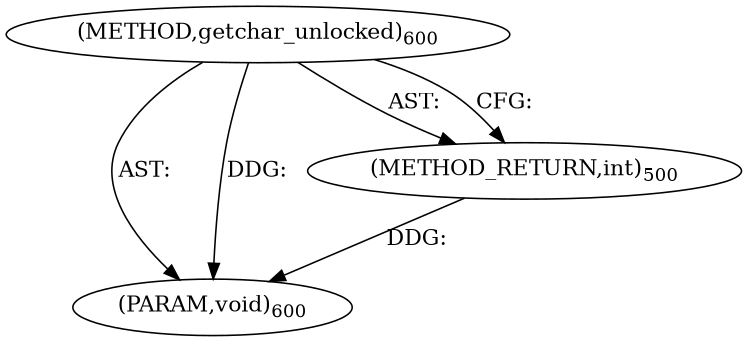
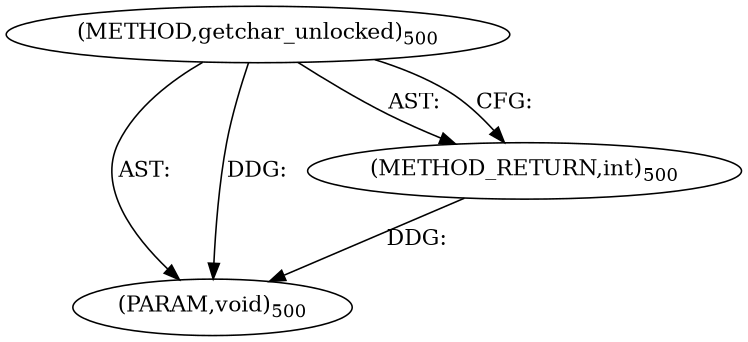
(421, 32) -> (421, 32)
(289, 305) -> (289, 305)
